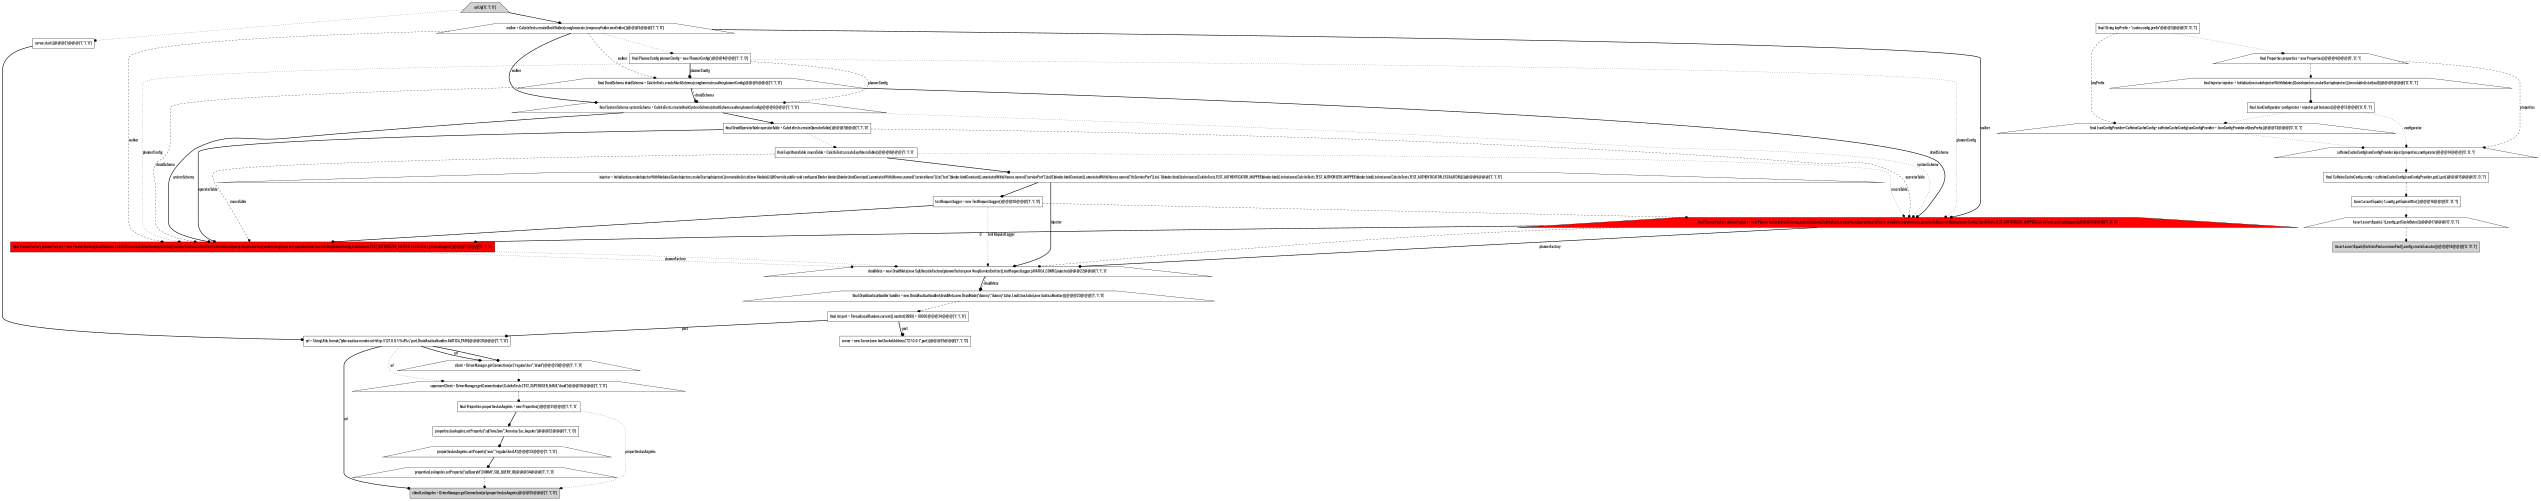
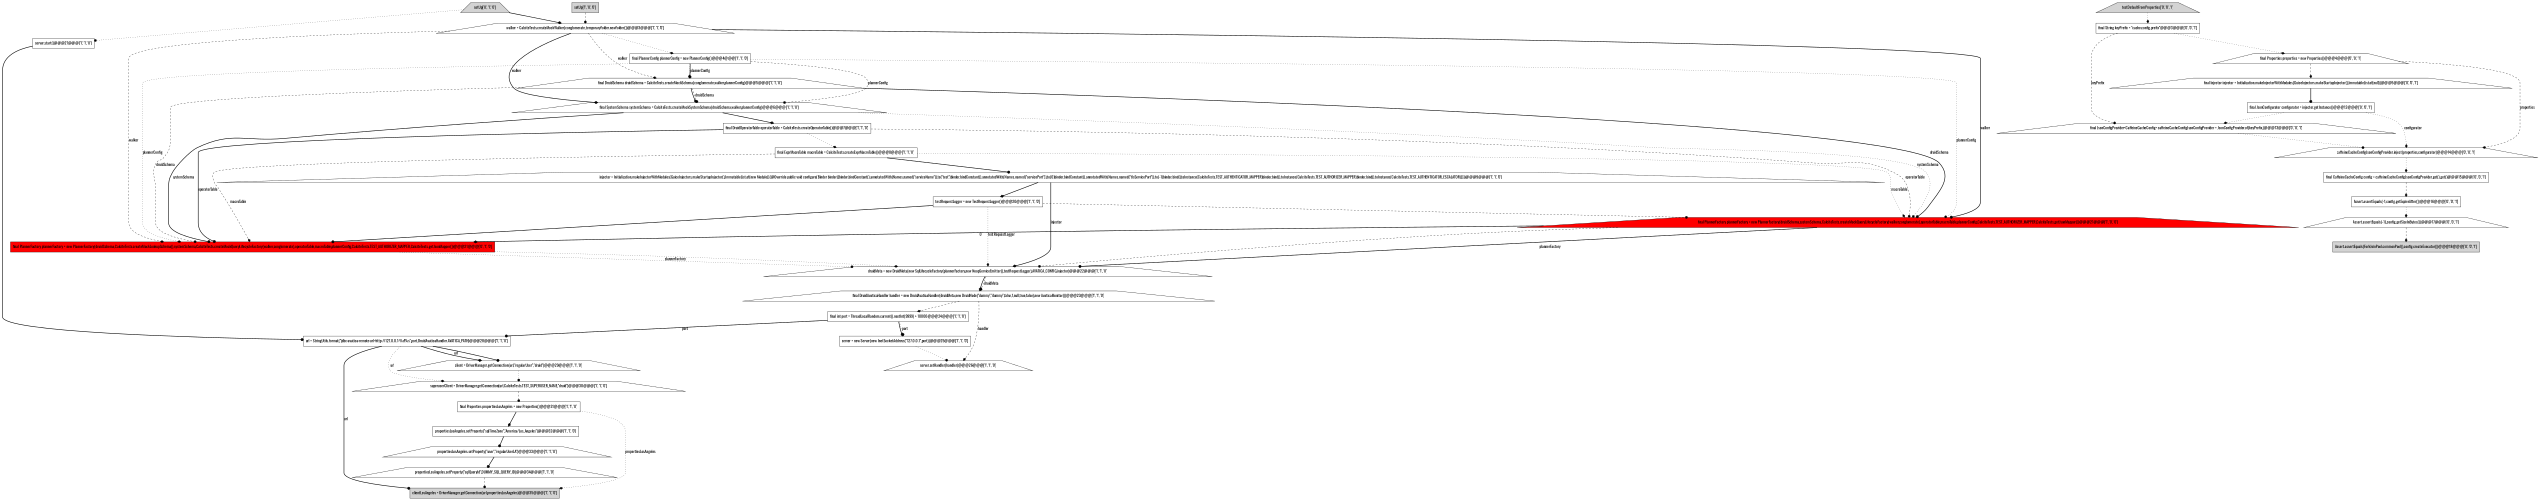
none -> (585, 8)
none -> (2148, 8)
none -> (958, 366)
